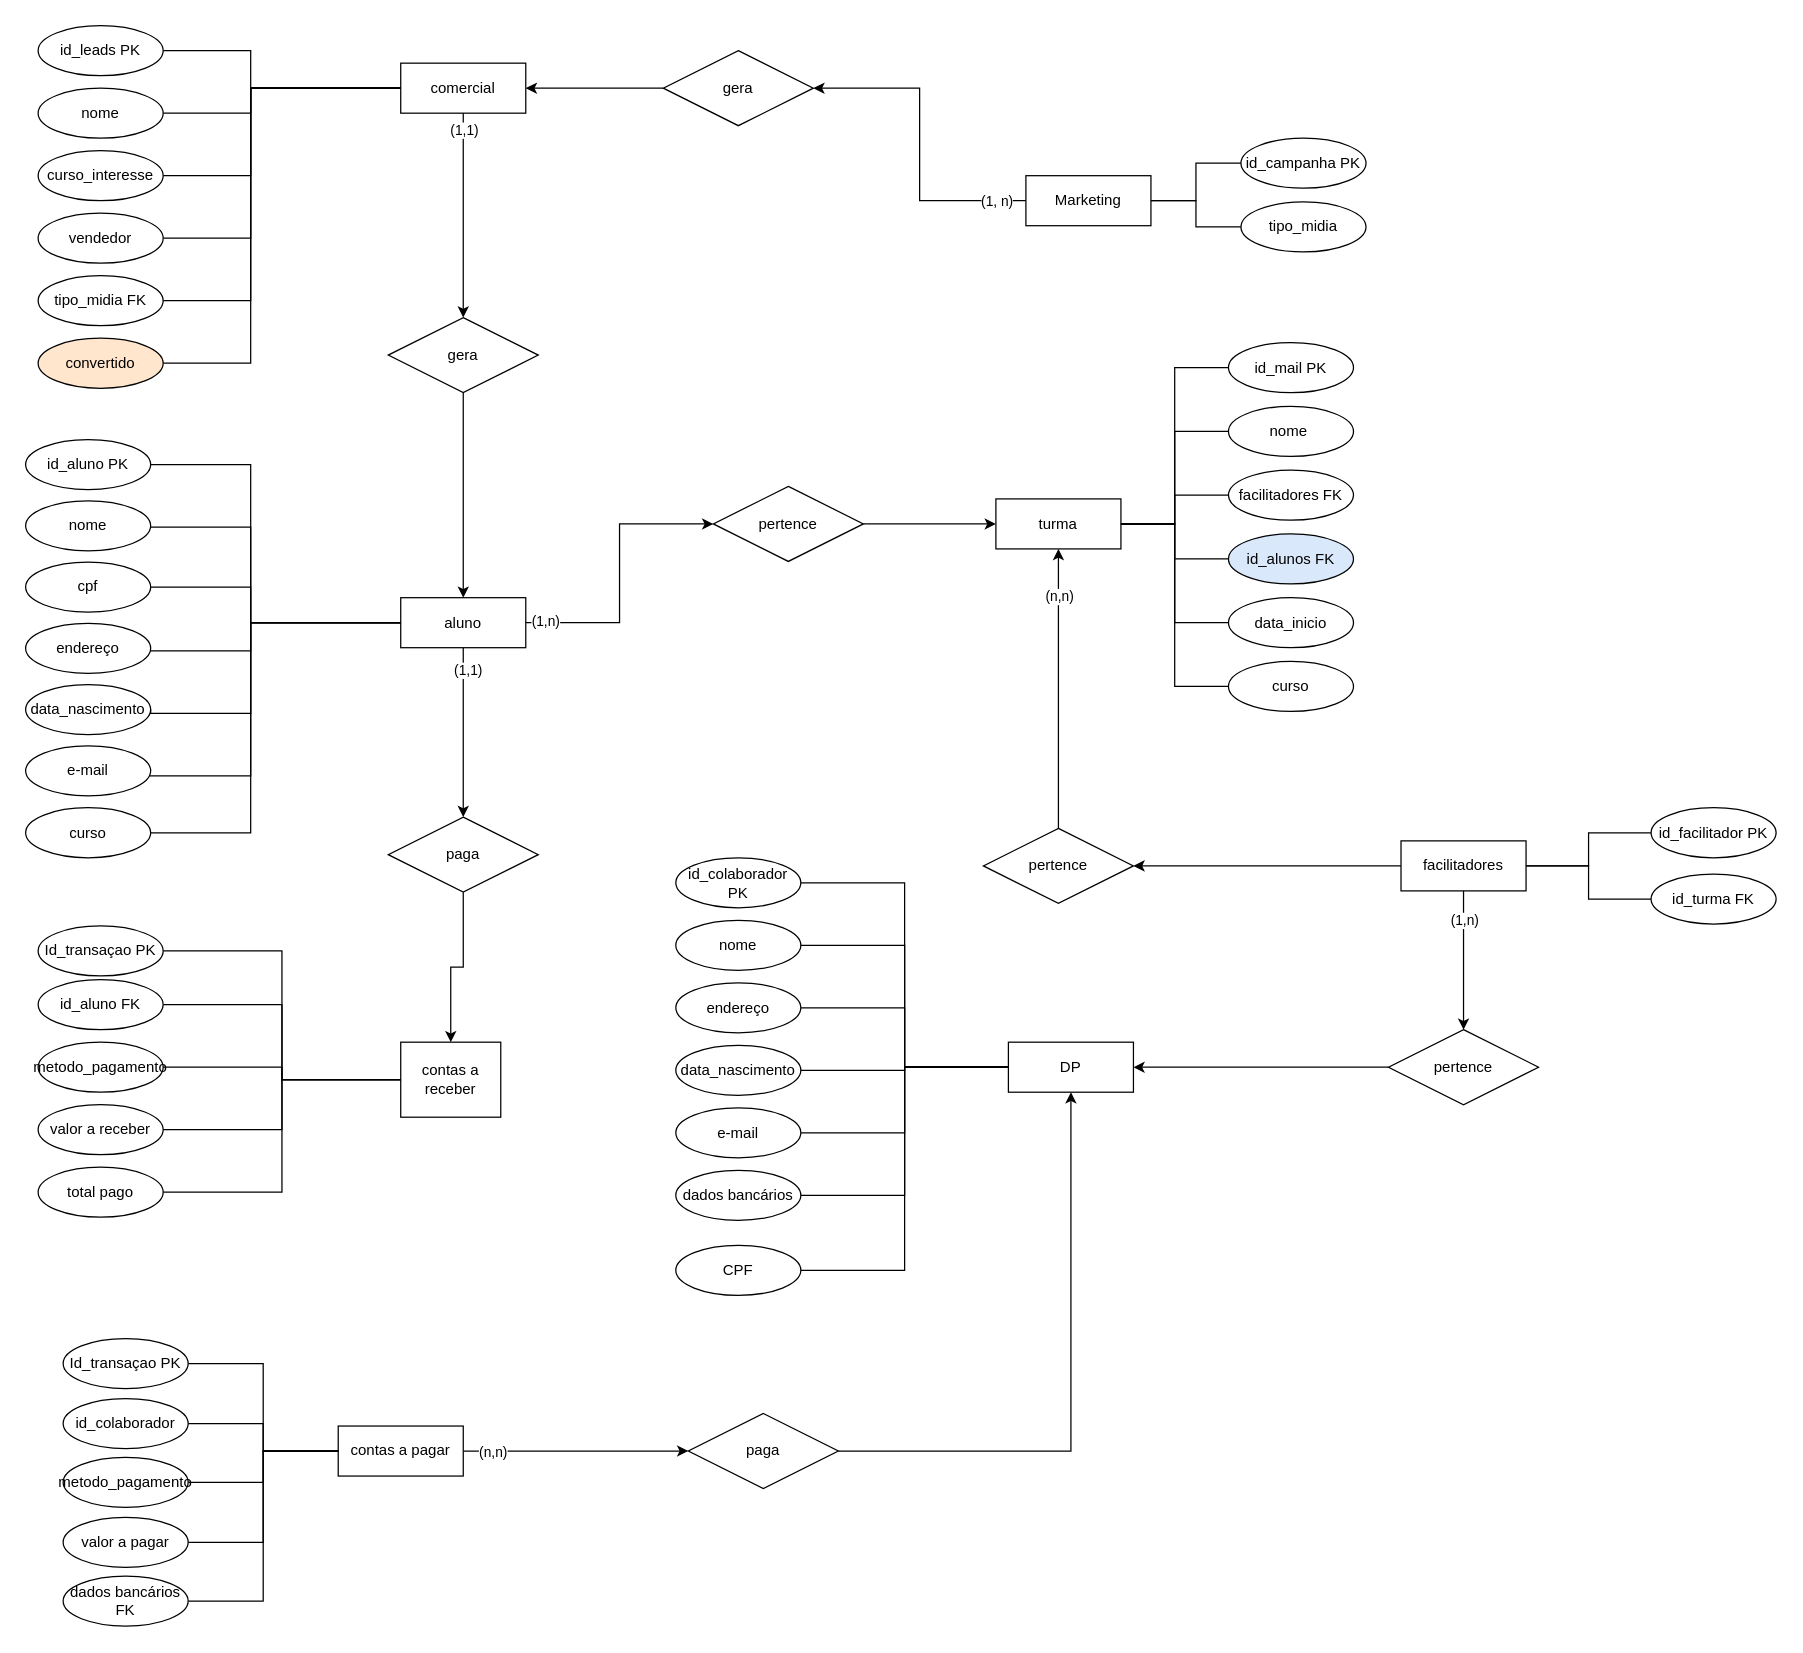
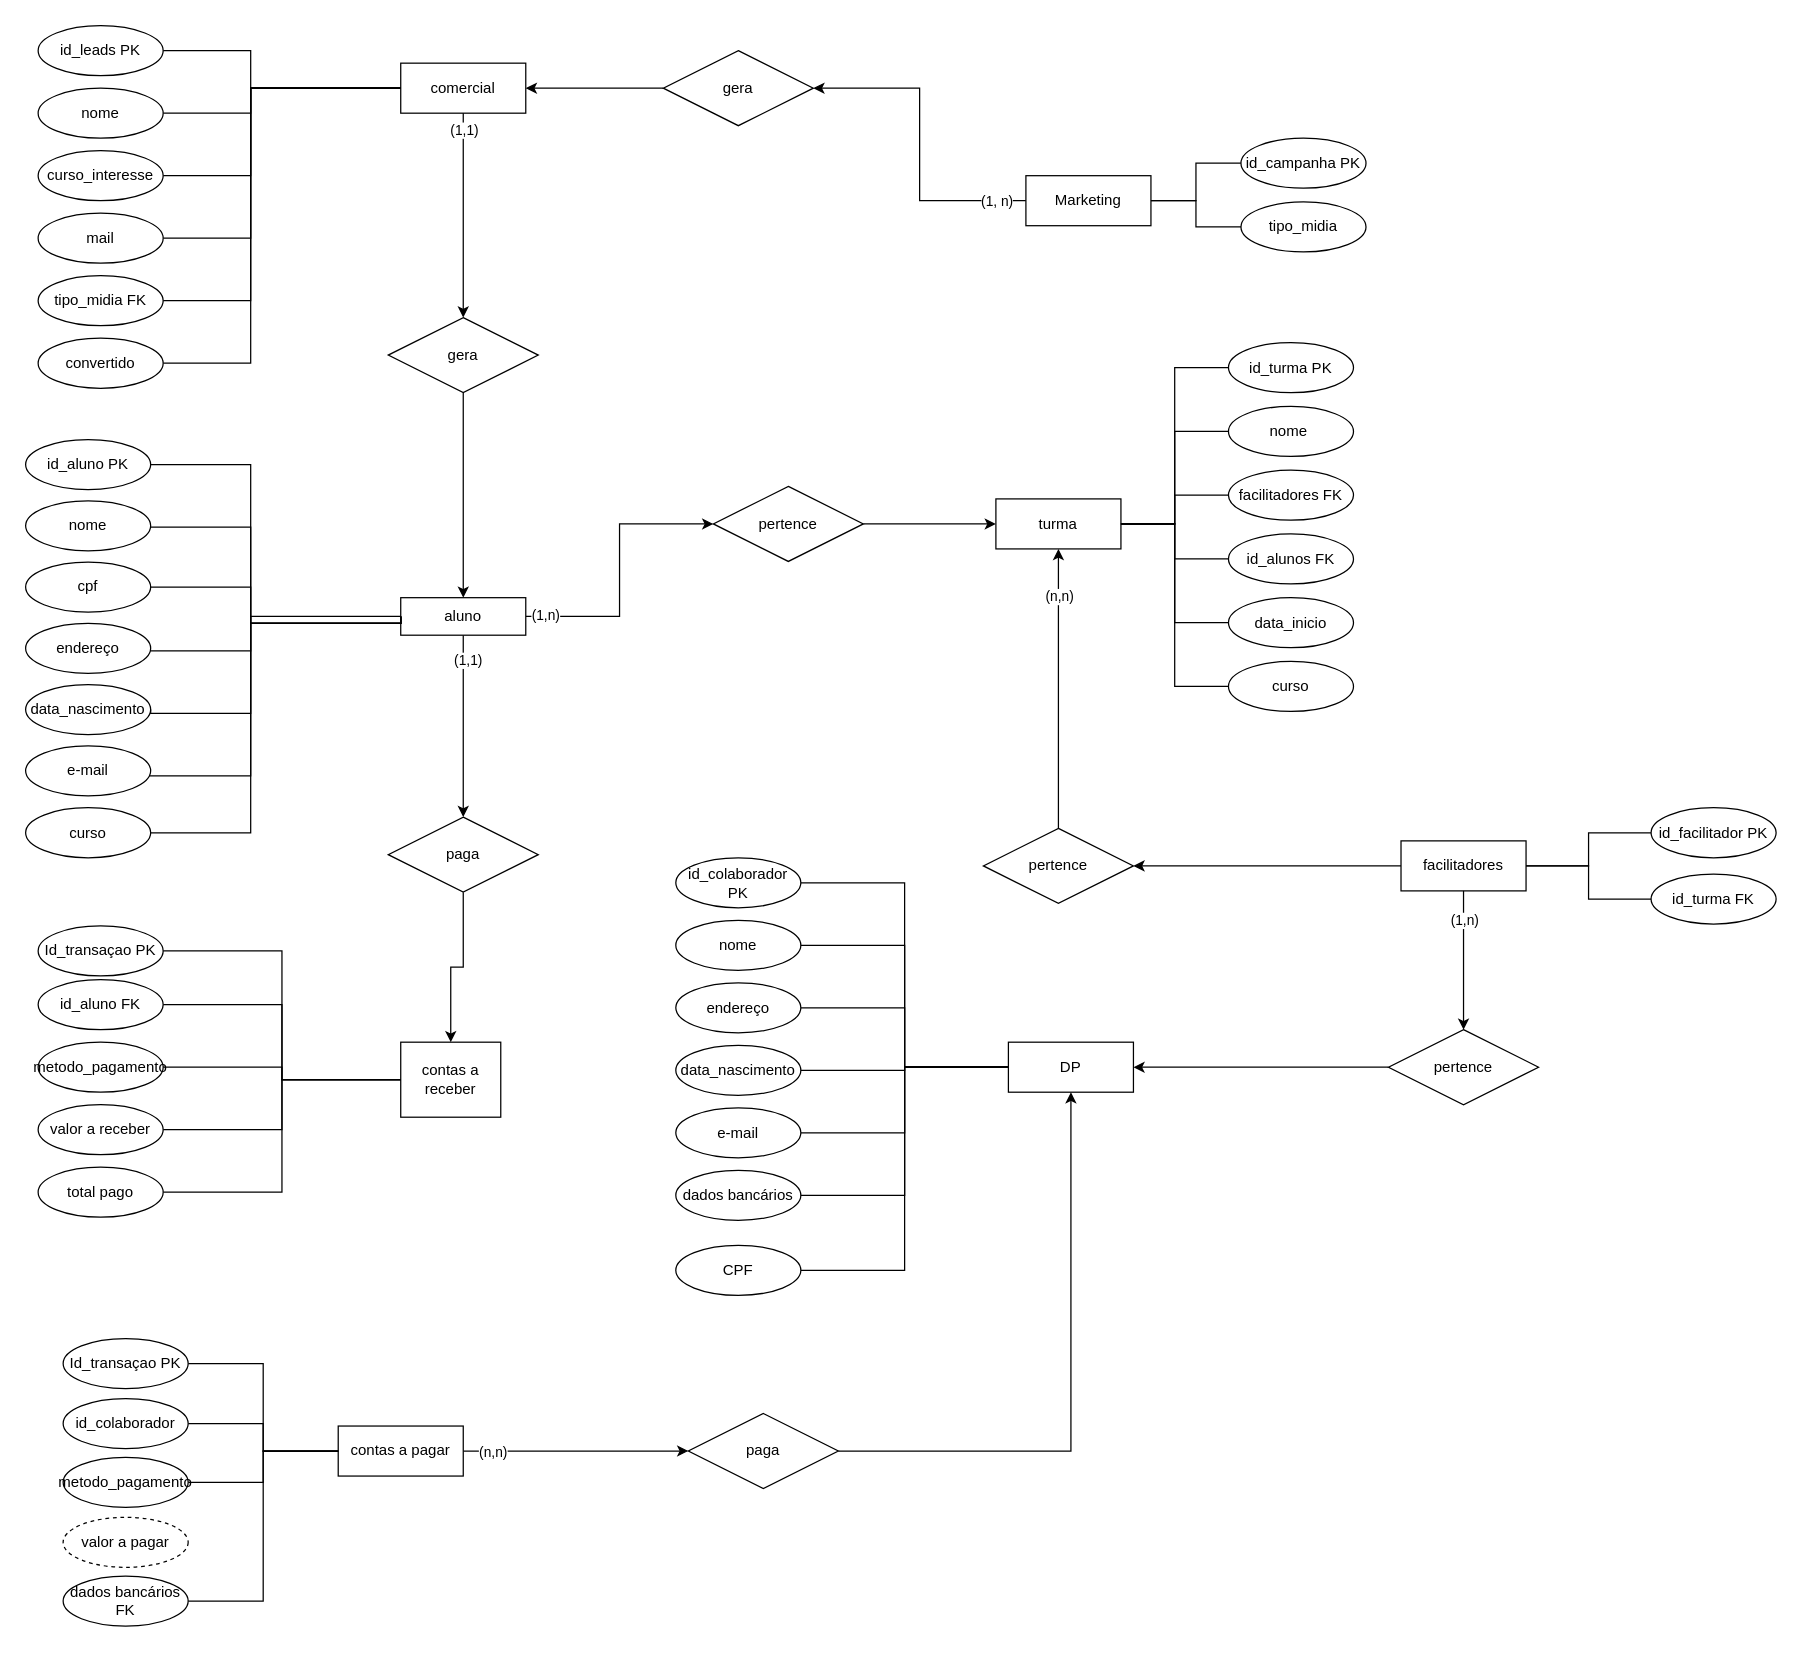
(101, 238) -> (101, 238)
(101, 363) -> (101, 363)
(1291, 368) -> (1291, 368)
(1291, 559) -> (1291, 559)
(463, 623) -> (463, 616)
(126, 1542) -> (126, 1542)
(224, 1542) -> none
